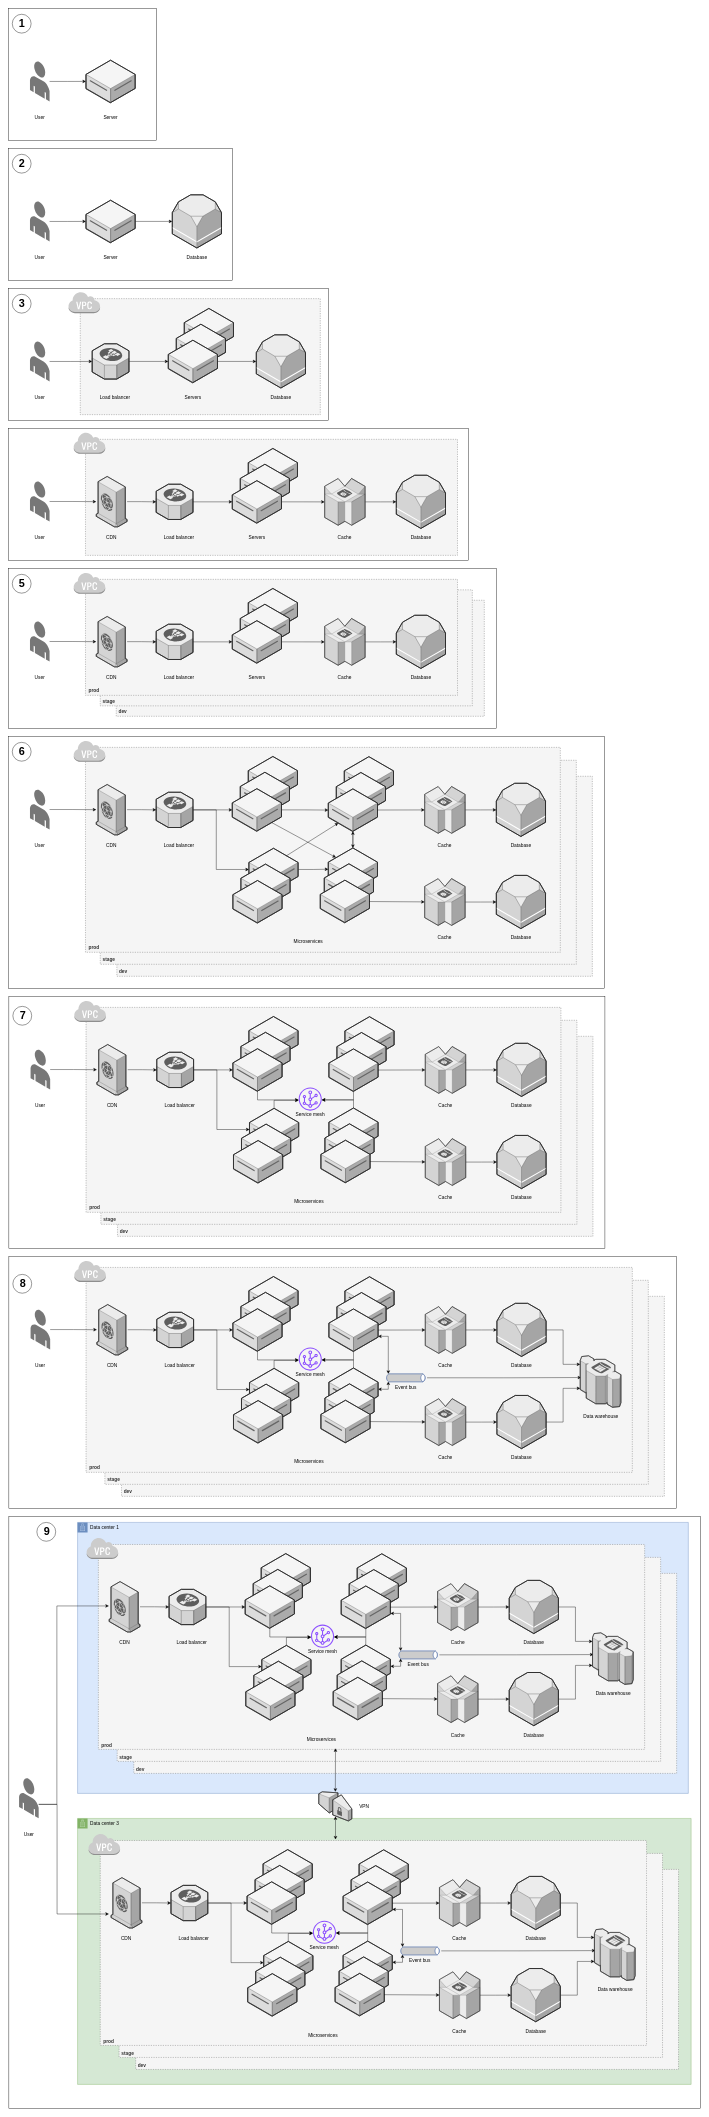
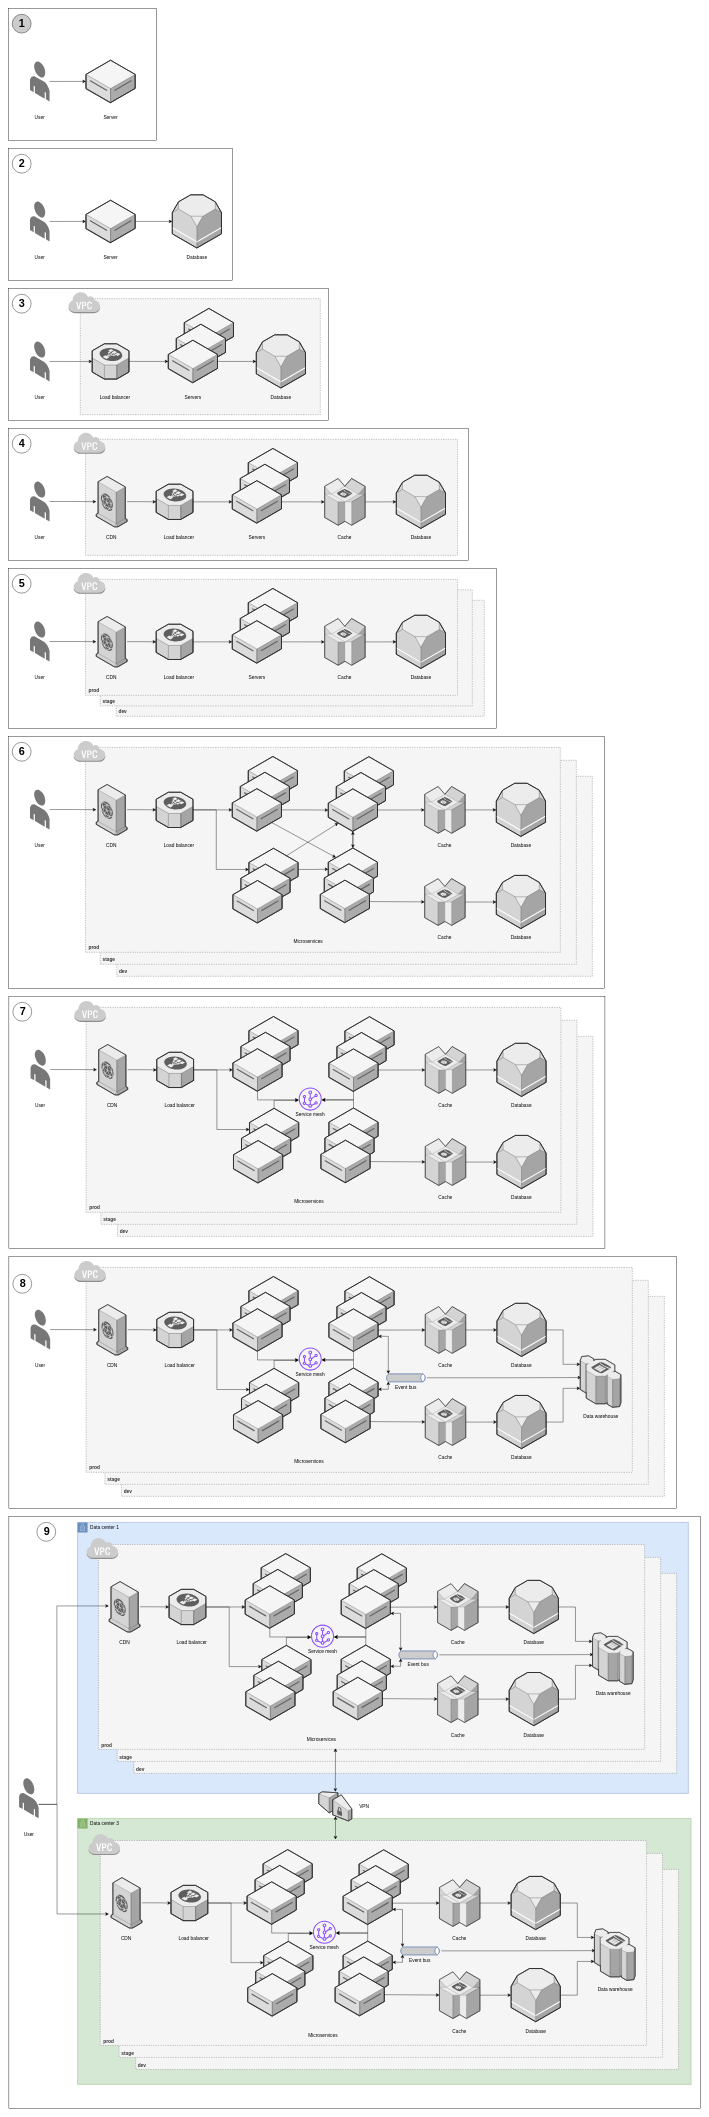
(22, 24) -> (22, 24)
none -> (22, 444)
(22, 1016) -> (22, 1012)
